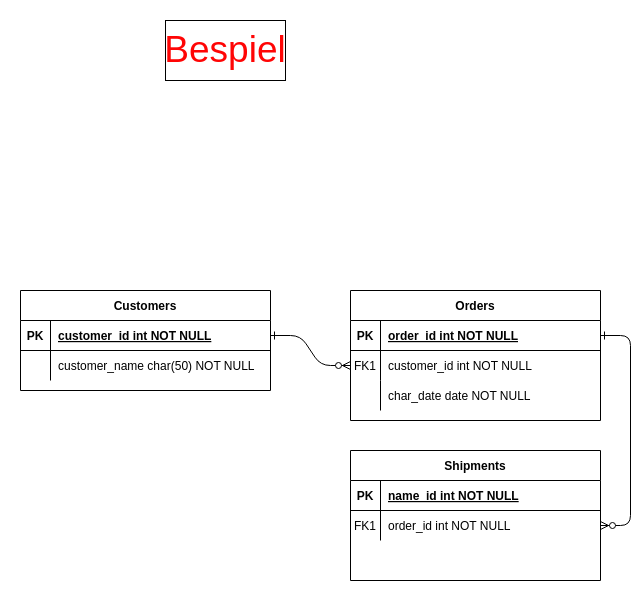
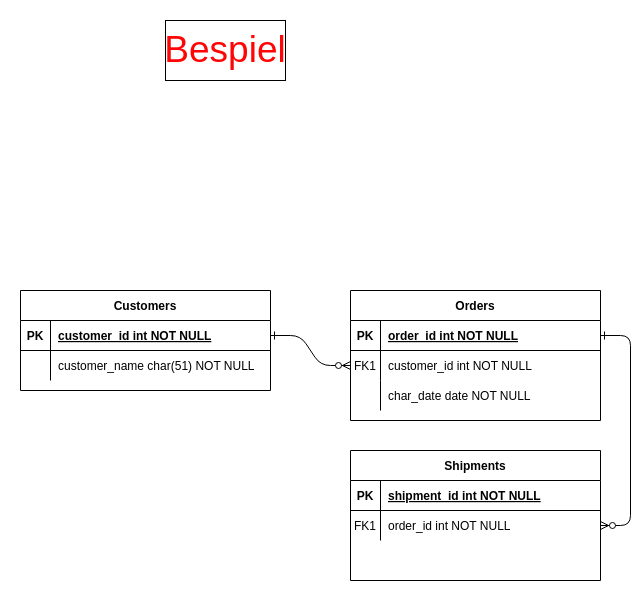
(157, 366) -> (157, 366)
(449, 496) -> (461, 496)
